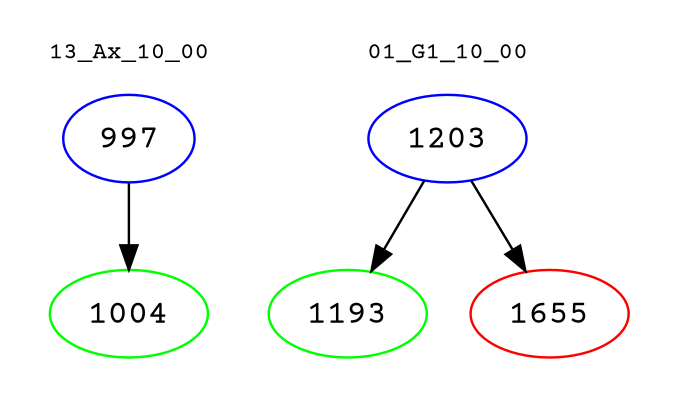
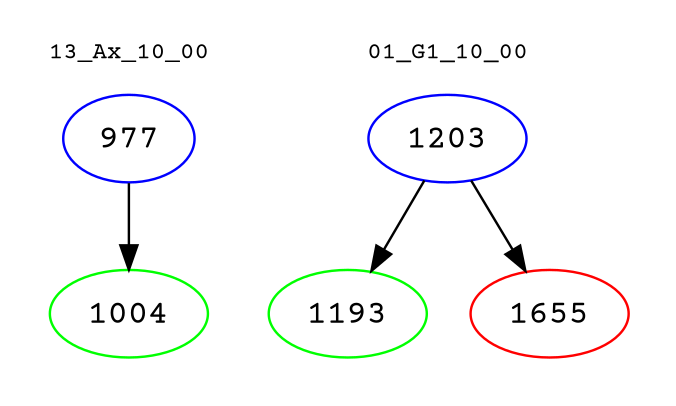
(129, 139) -> (129, 139)
